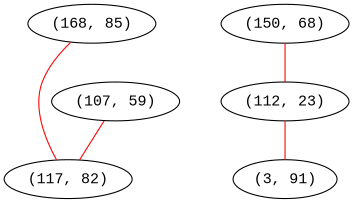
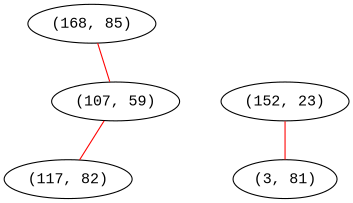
(285, 24) -> none
(39, 98) -> (104, 62)
(285, 101) -> (285, 101)
(285, 179) -> (285, 179)
